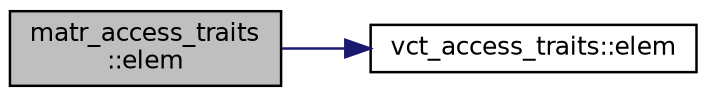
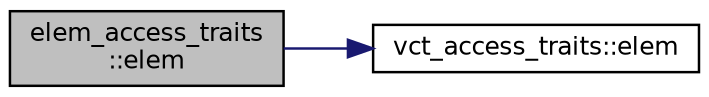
(146, 49) -> (147, 49)
